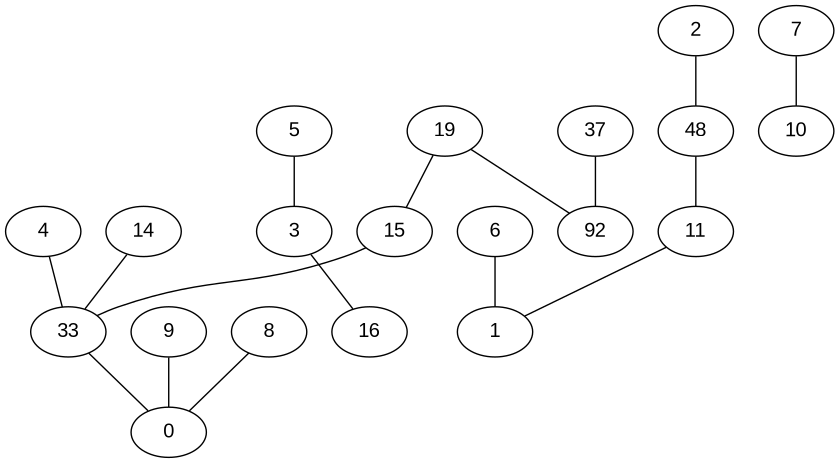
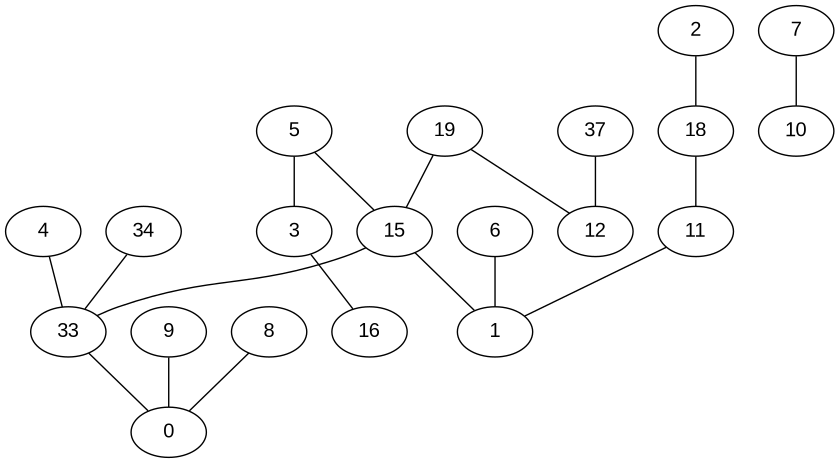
(696, 131) -> (696, 131)
none -> (344, 181)
(144, 231) -> (144, 231)
(595, 231) -> (595, 231)
none -> (445, 282)
